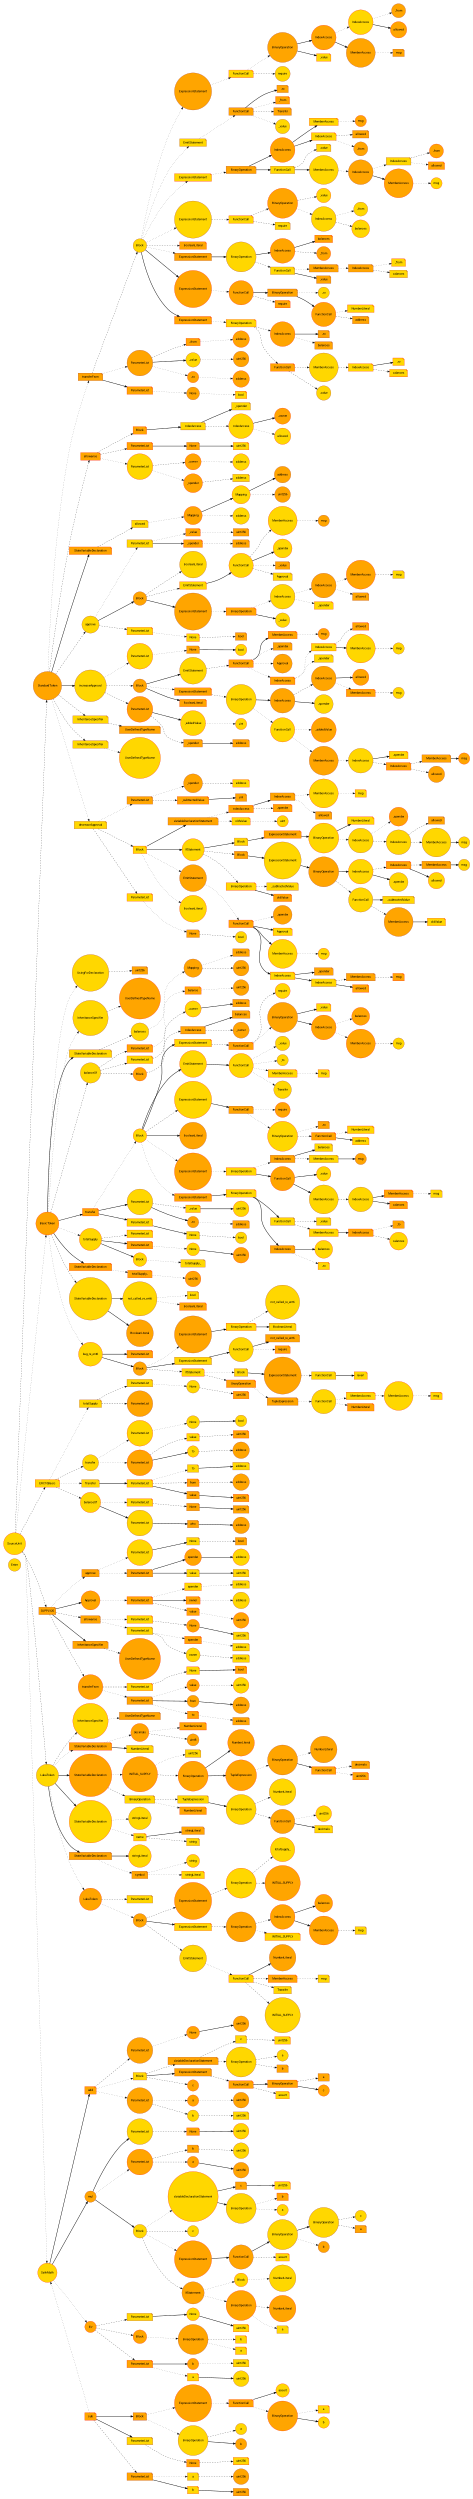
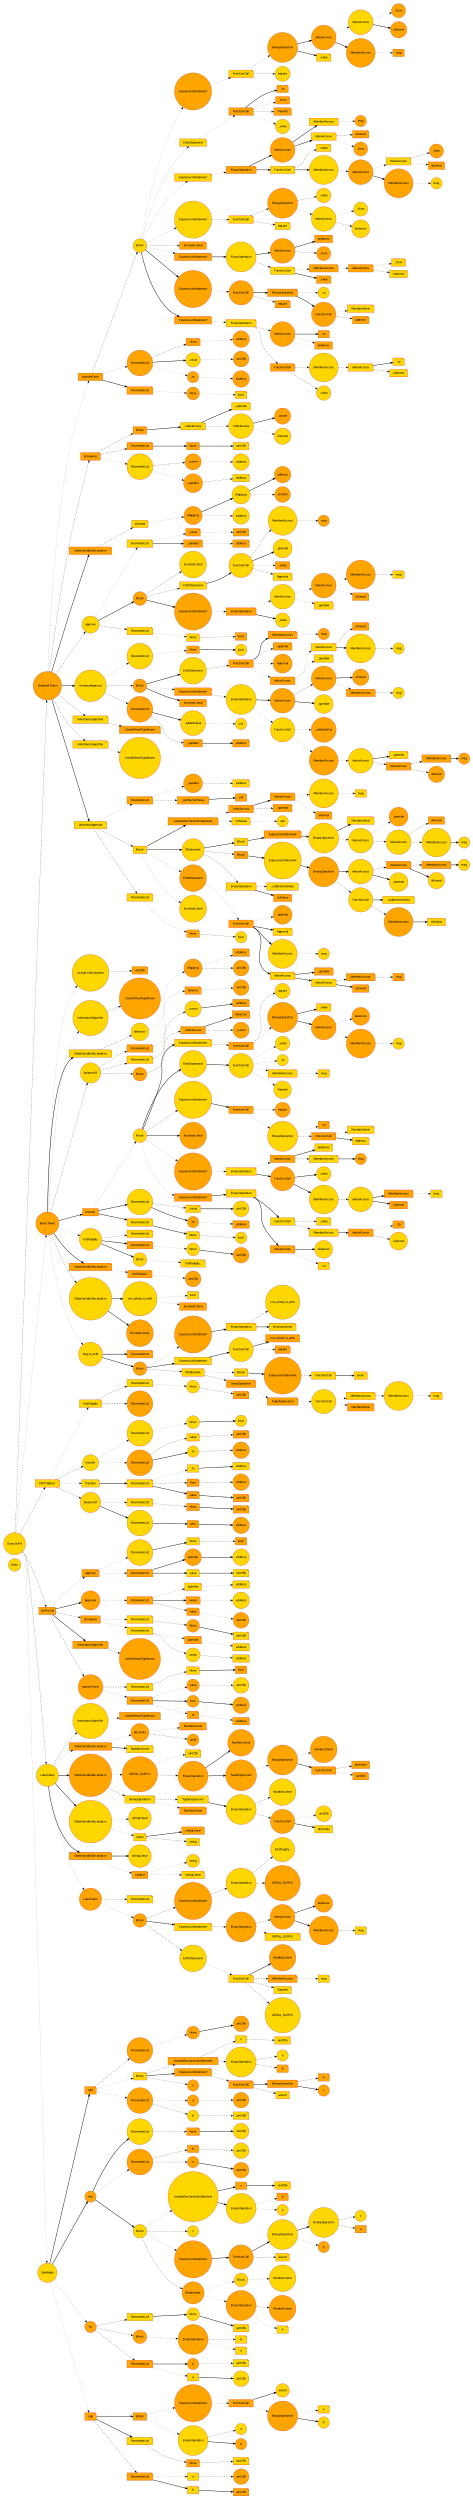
(70, 759) -> (70, 759)
(70, 2348) -> (69, 2346)
